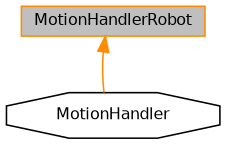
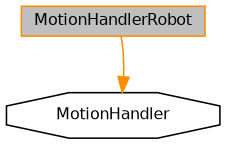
(103, 72) -> (123, 56)
